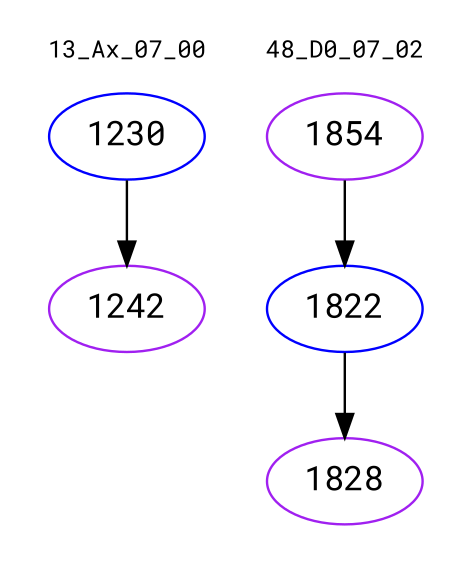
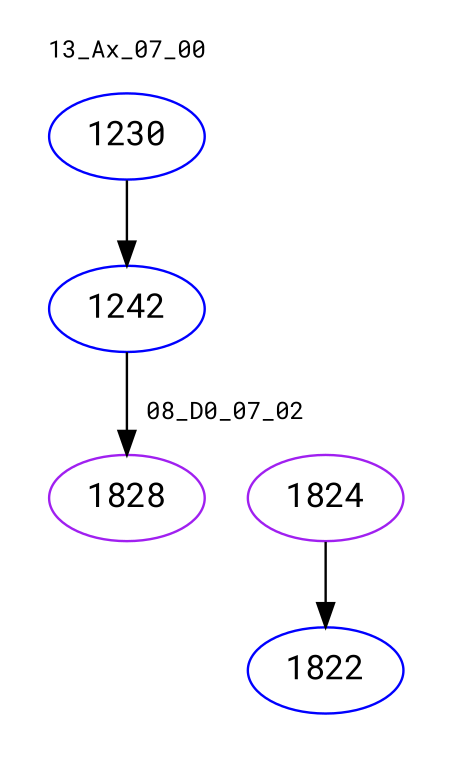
(346, 51) -> (226, 413)
(345, 136) -> (326, 498)
(127, 309) -> (127, 309)
(345, 383) -> (127, 405)
